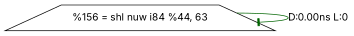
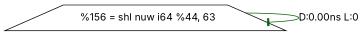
(140, 18) -> (145, 18)
